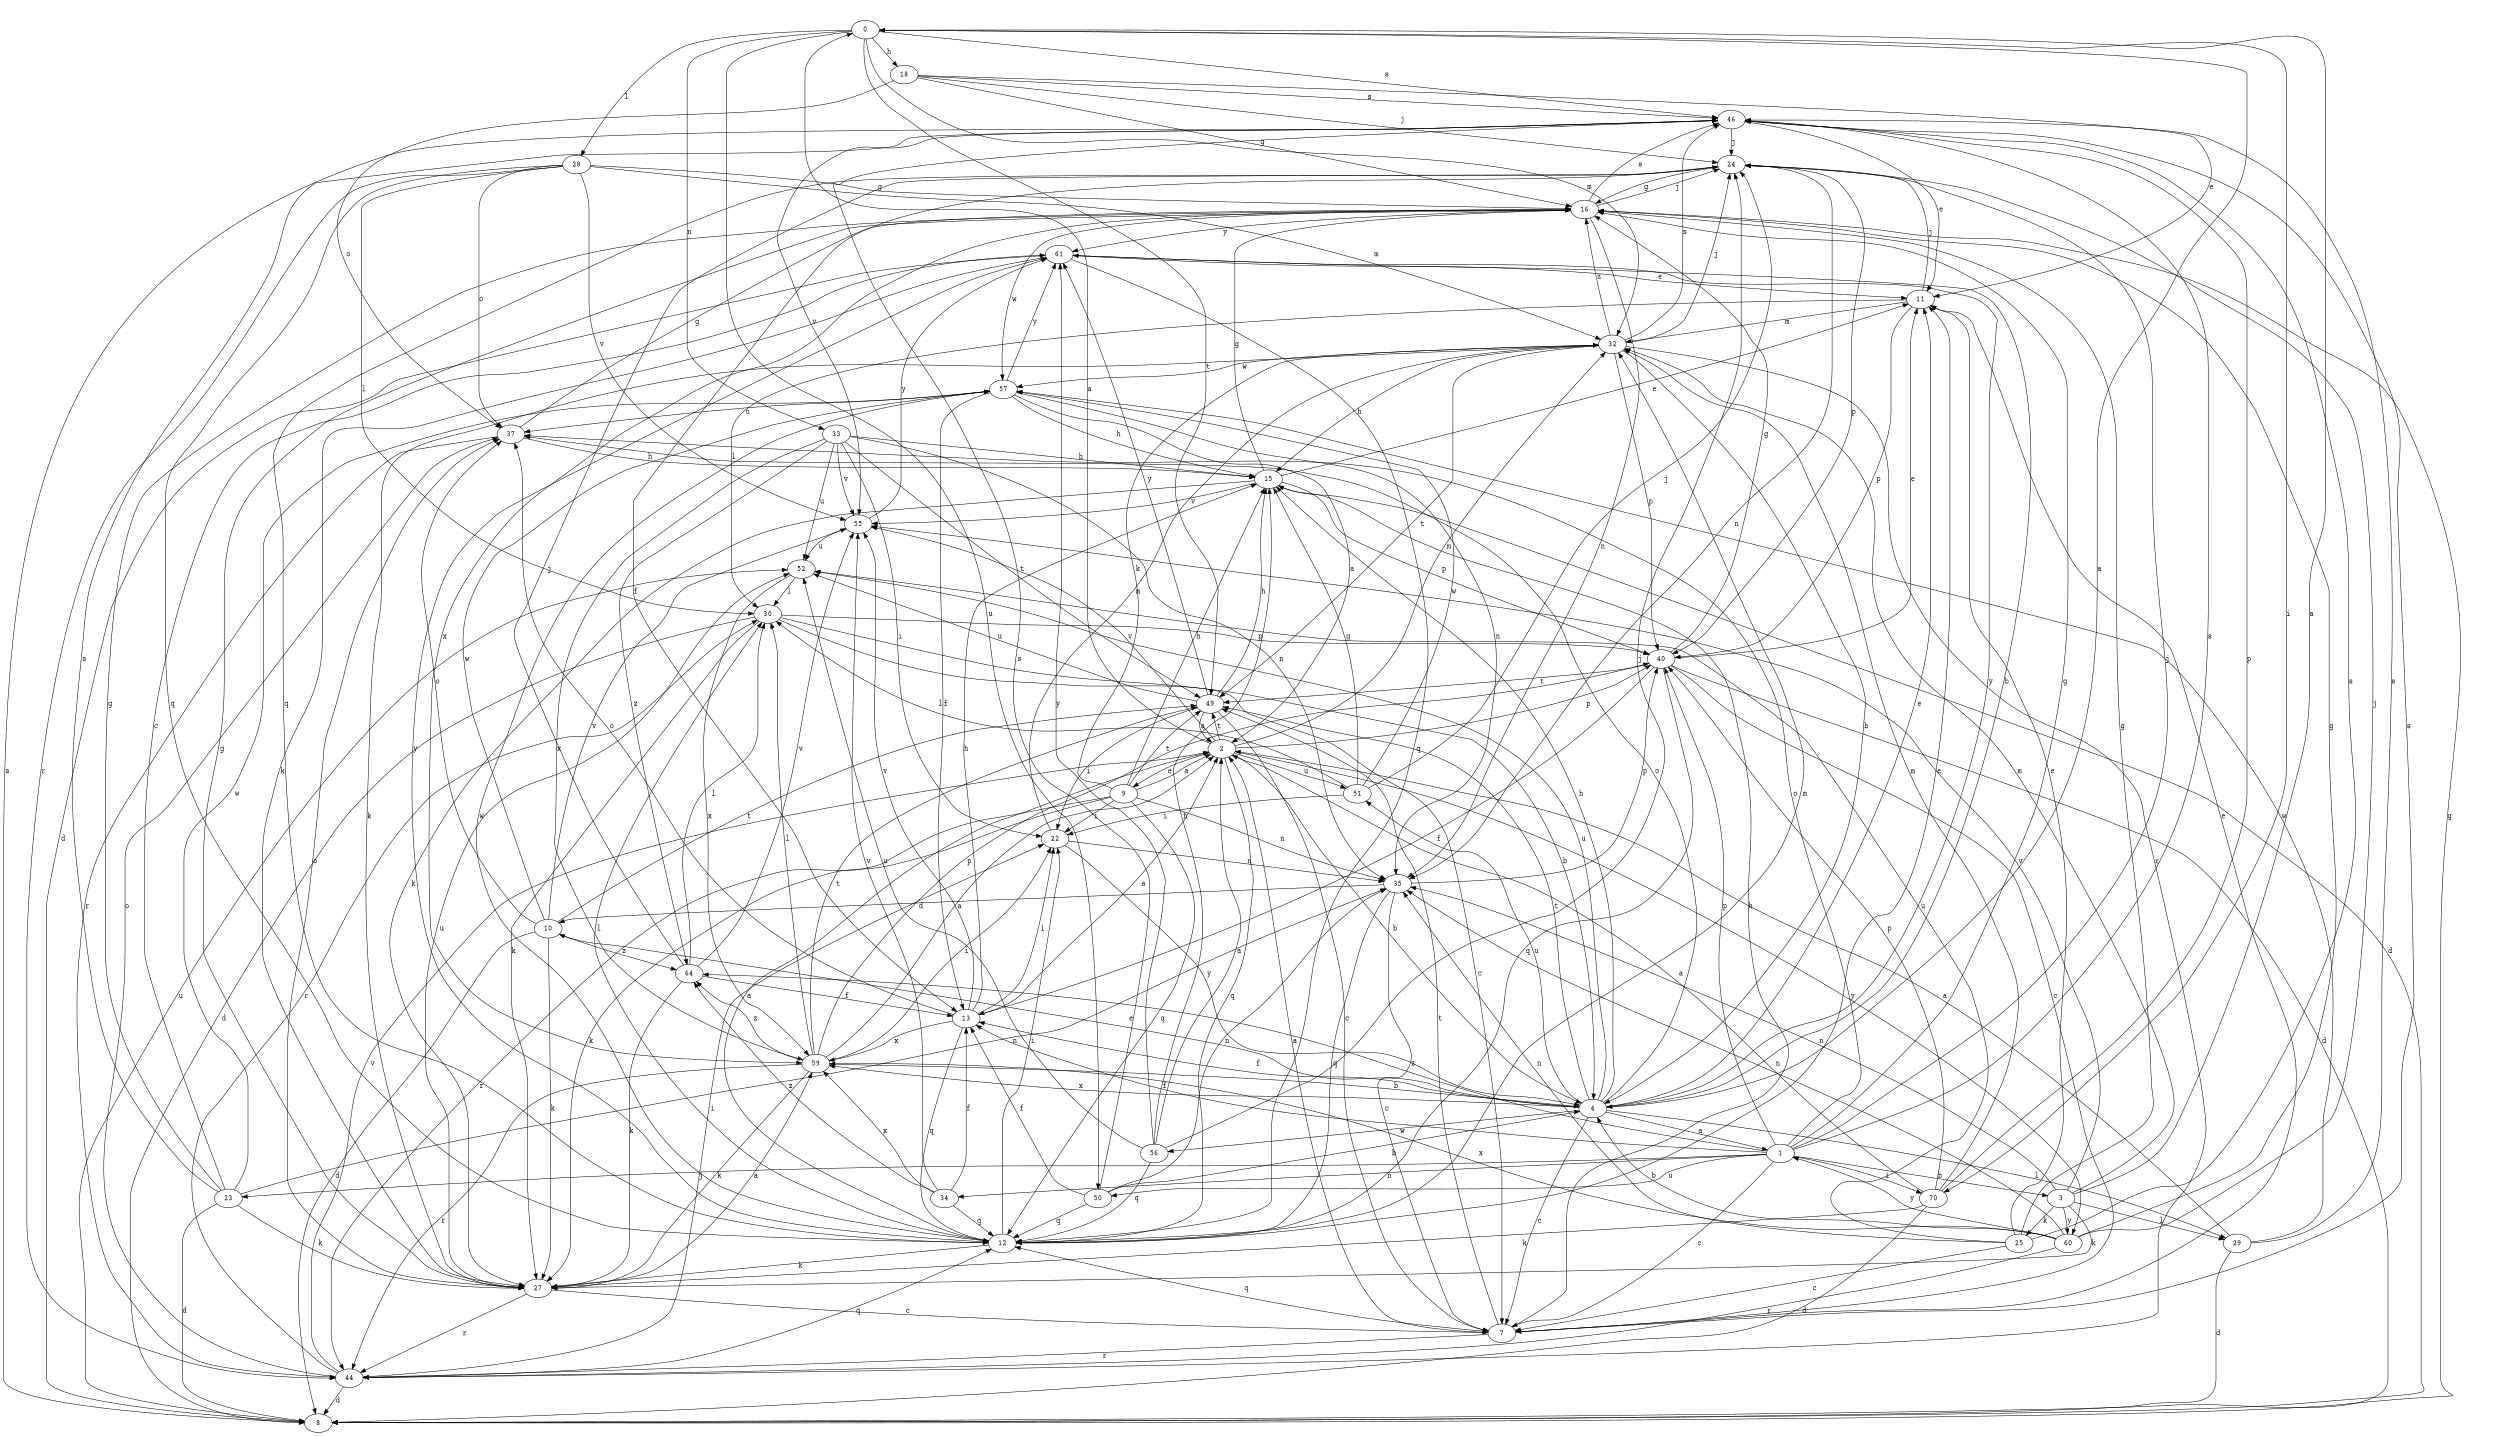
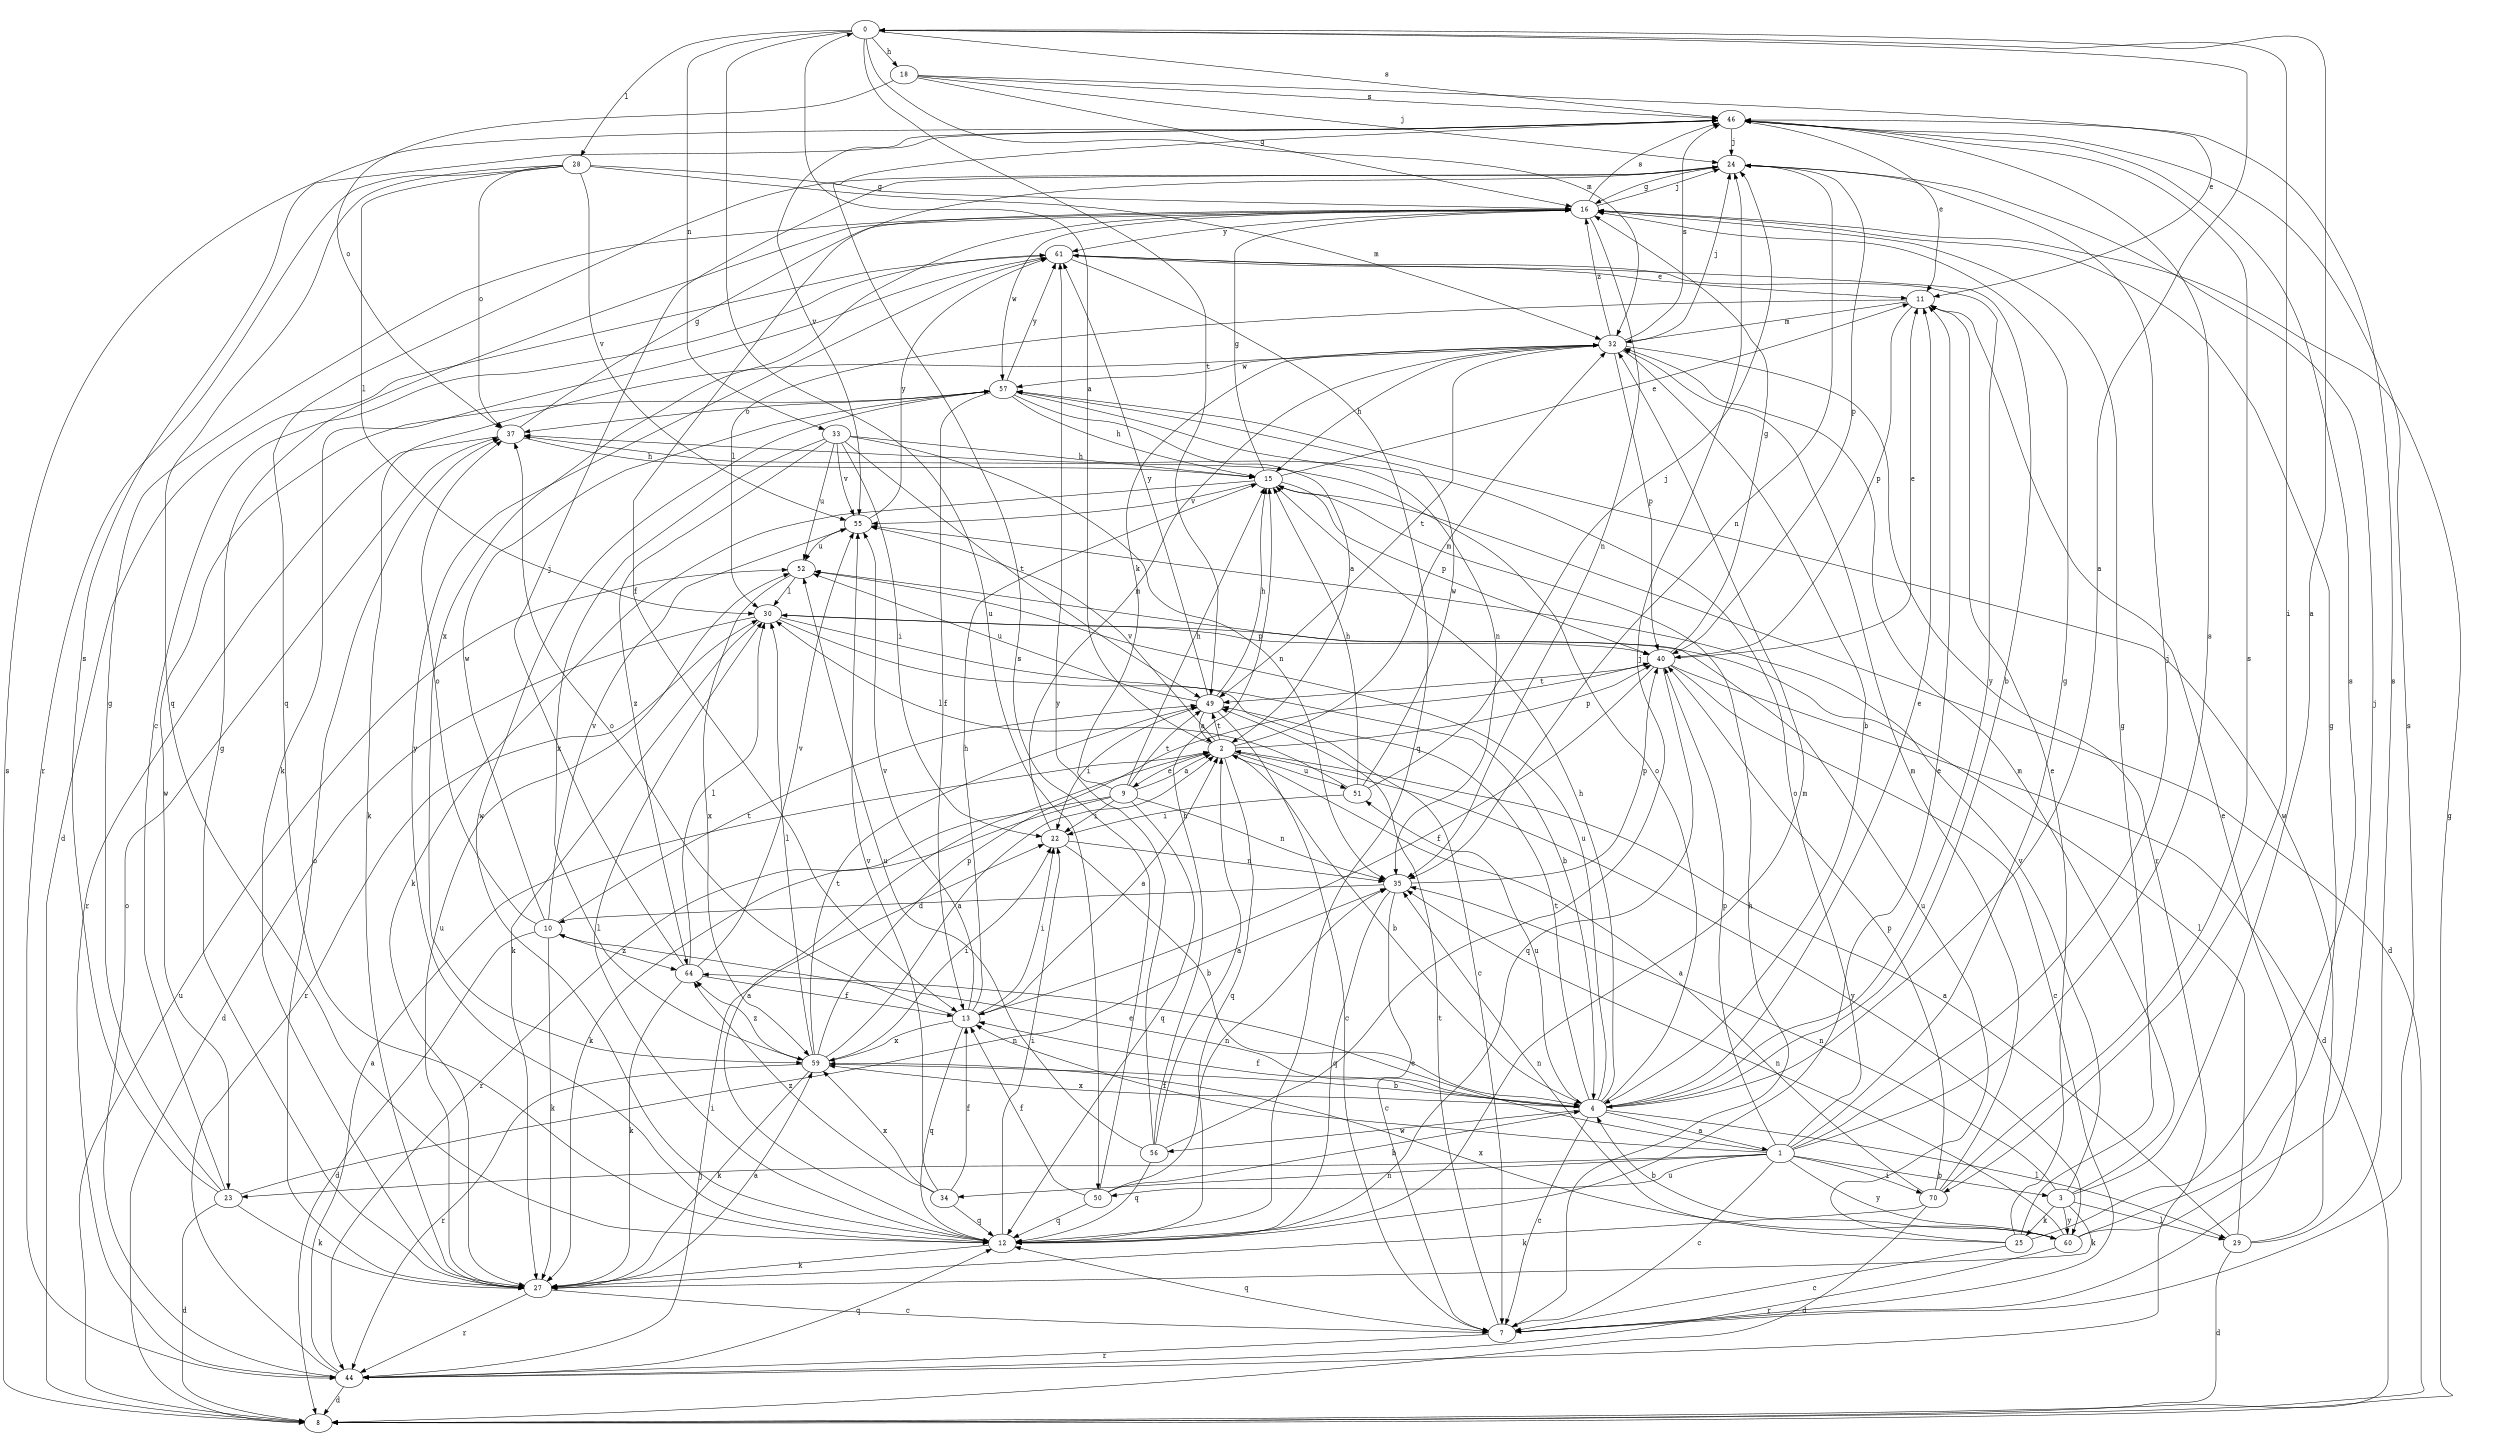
(1910, 186) -> none
(264, 544) -> (271, 497)
(1348, 637) -> (1348, 637)
(2249, 659) -> (2249, 659)
none -> (1734, 662)
(1209, 974) -> (1209, 974)
(373, 1064) -> (373, 1064)
(1413, 1064) -> (1413, 1064)
(1309, 1129) -> none
(1929, 1213) -> (1907, 1217)
